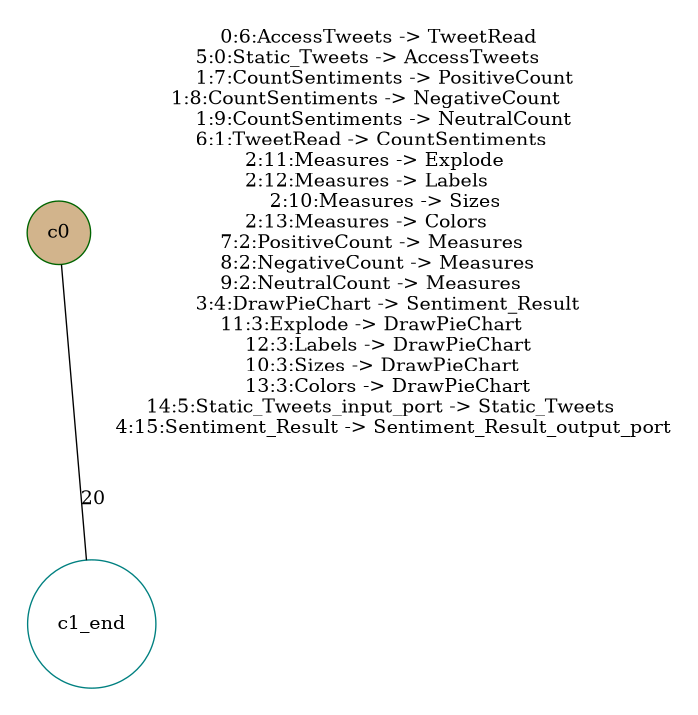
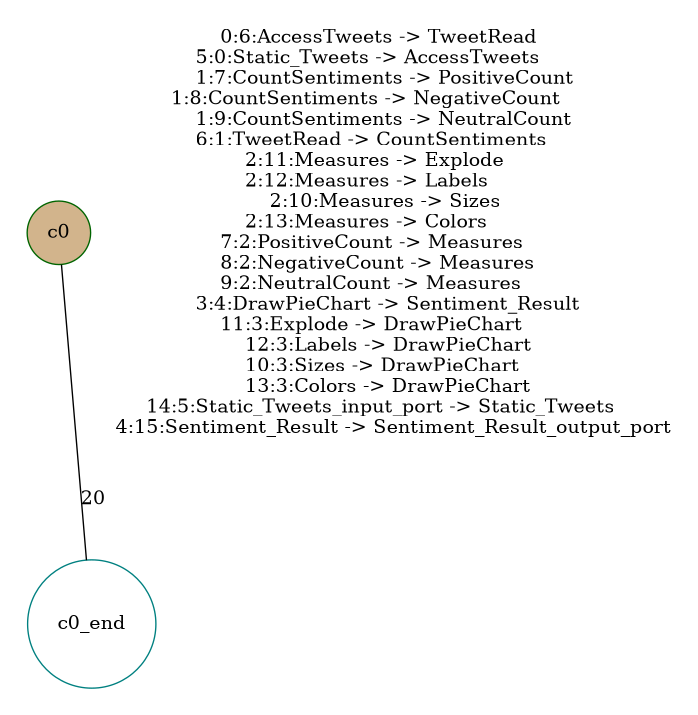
(92, 624) -> (92, 624)
